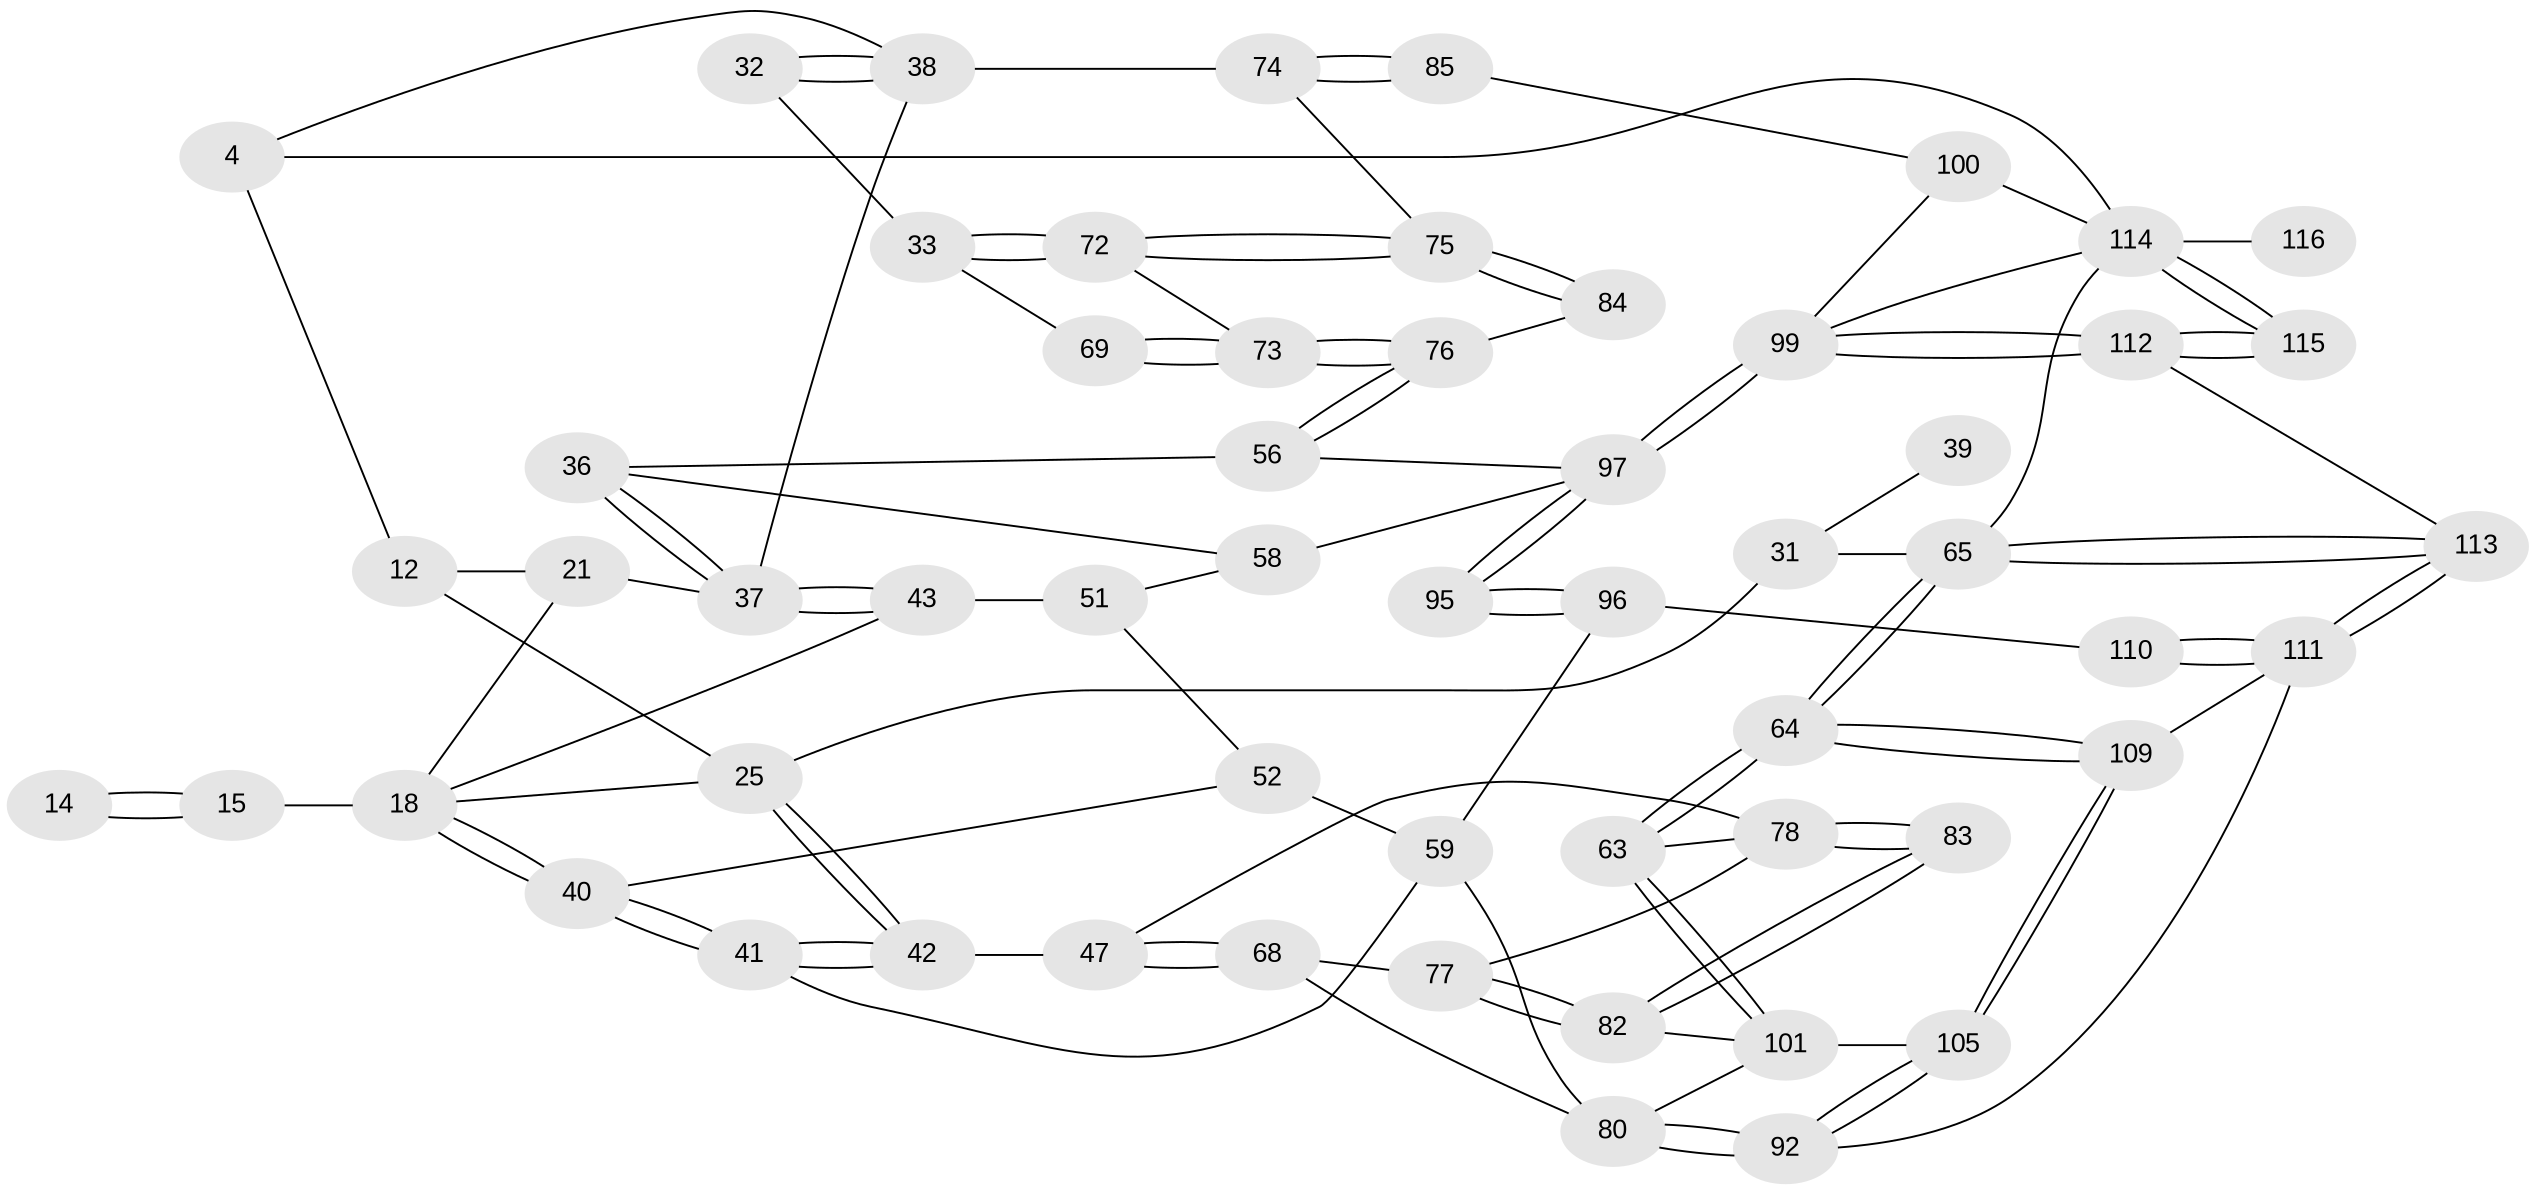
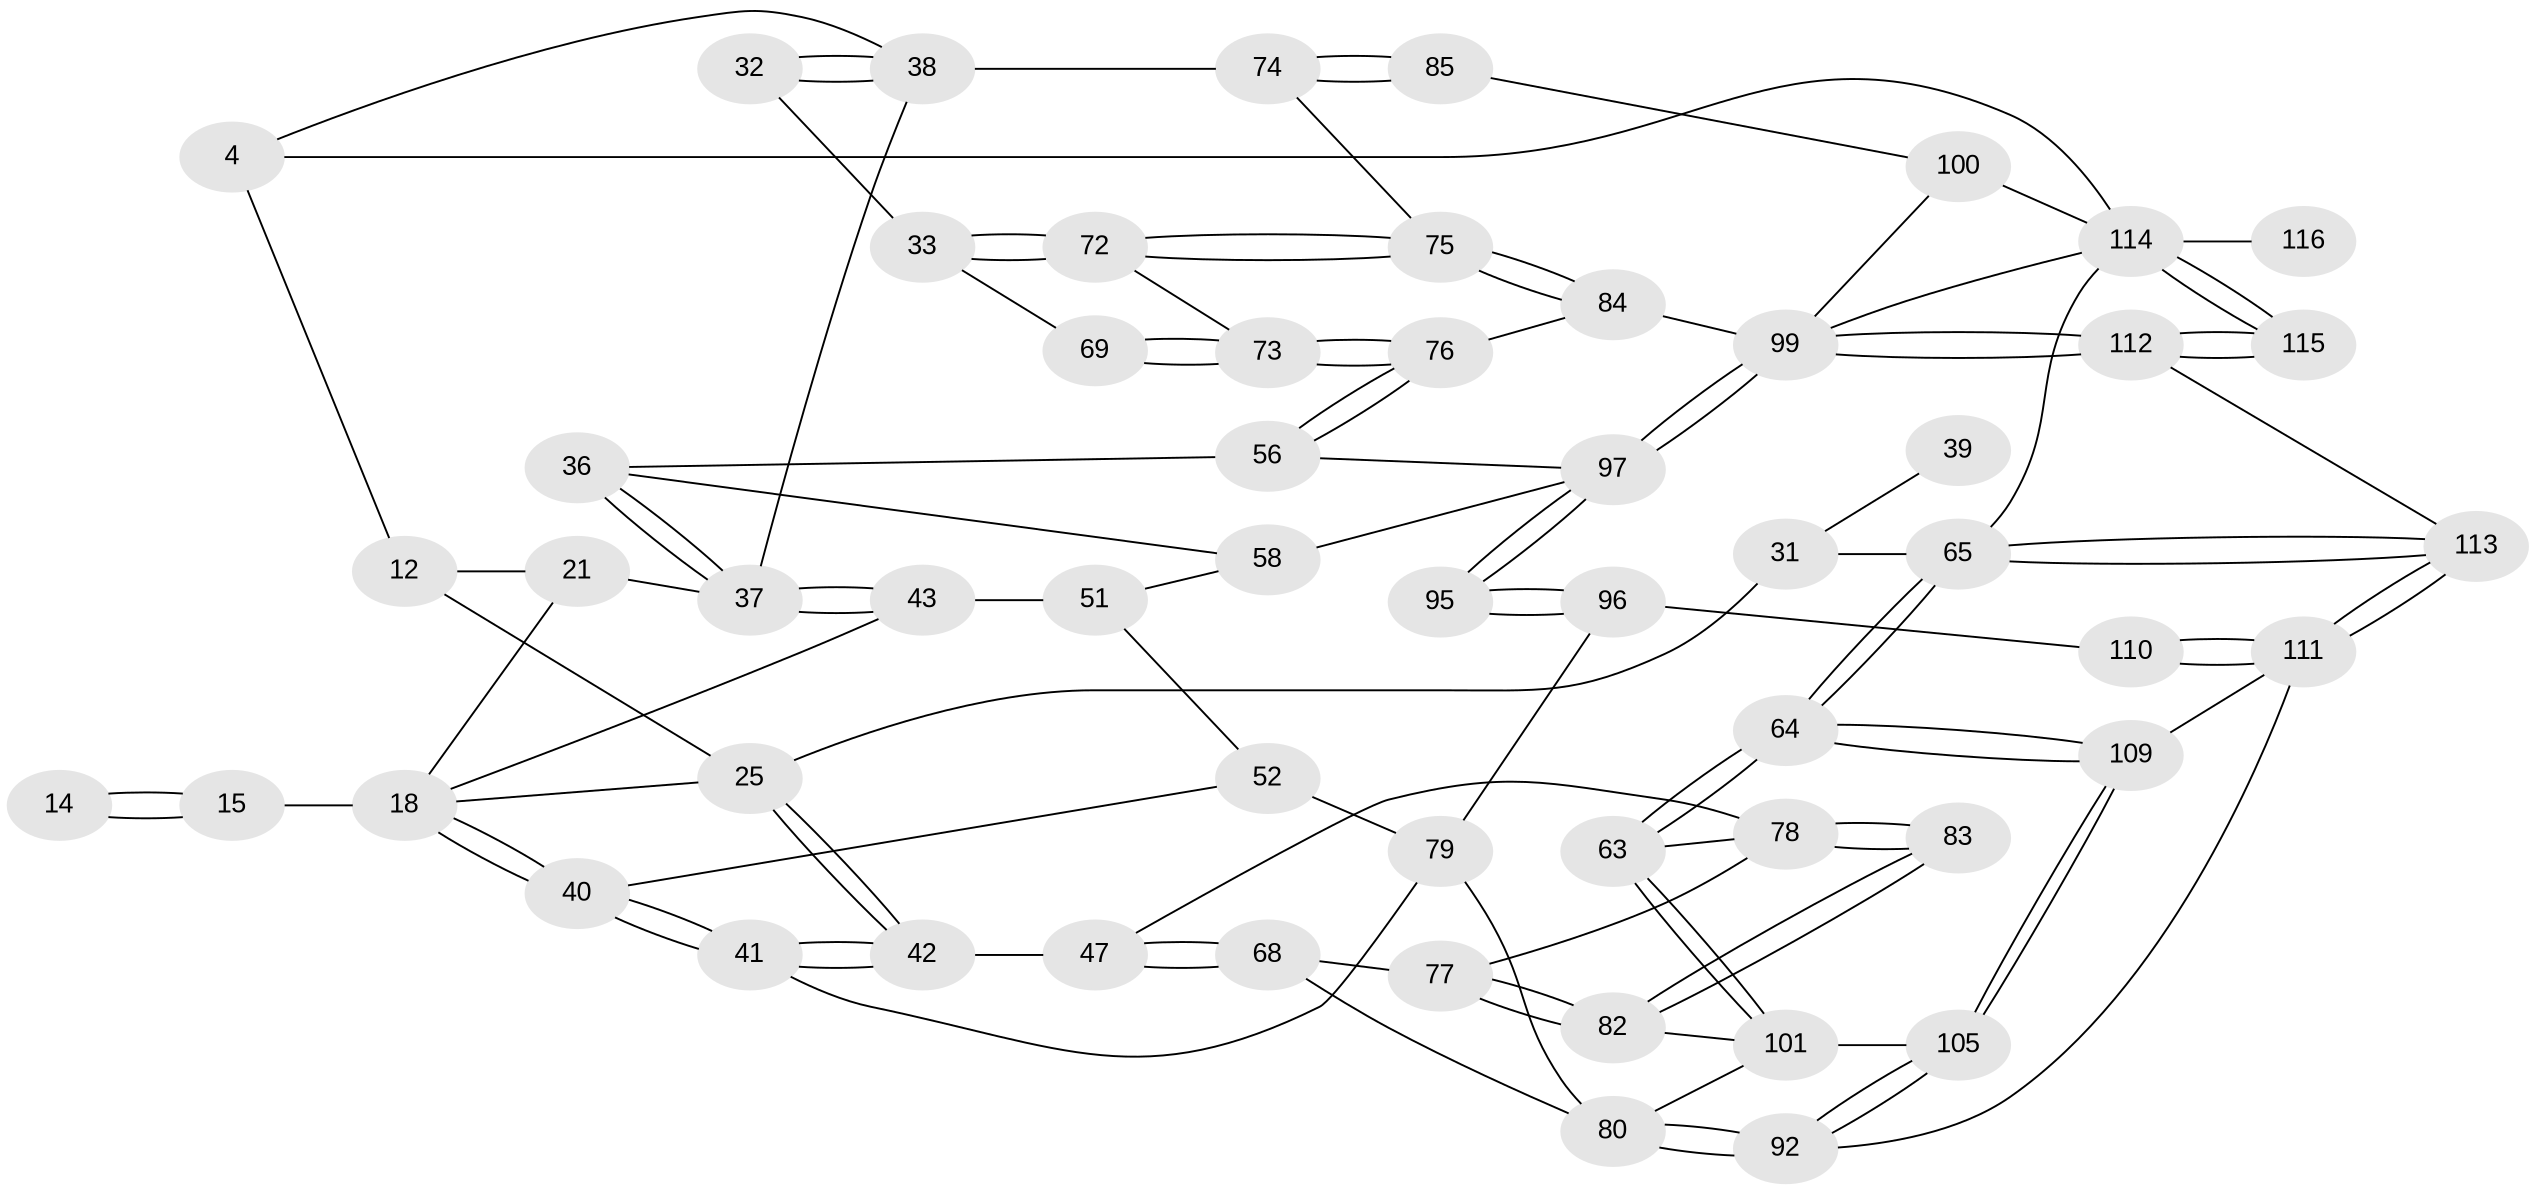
none -> (1700, 325)
(1440, 851) -> (1440, 851)
